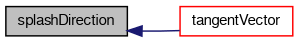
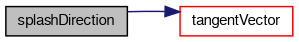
(161, 31) -> (146, 11)
